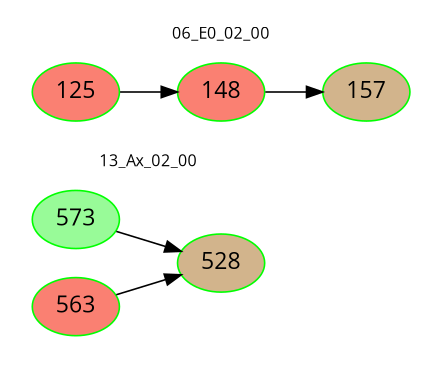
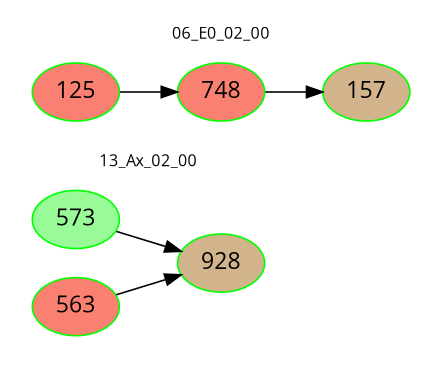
(221, 92) -> (221, 92)
(221, 263) -> (221, 263)
